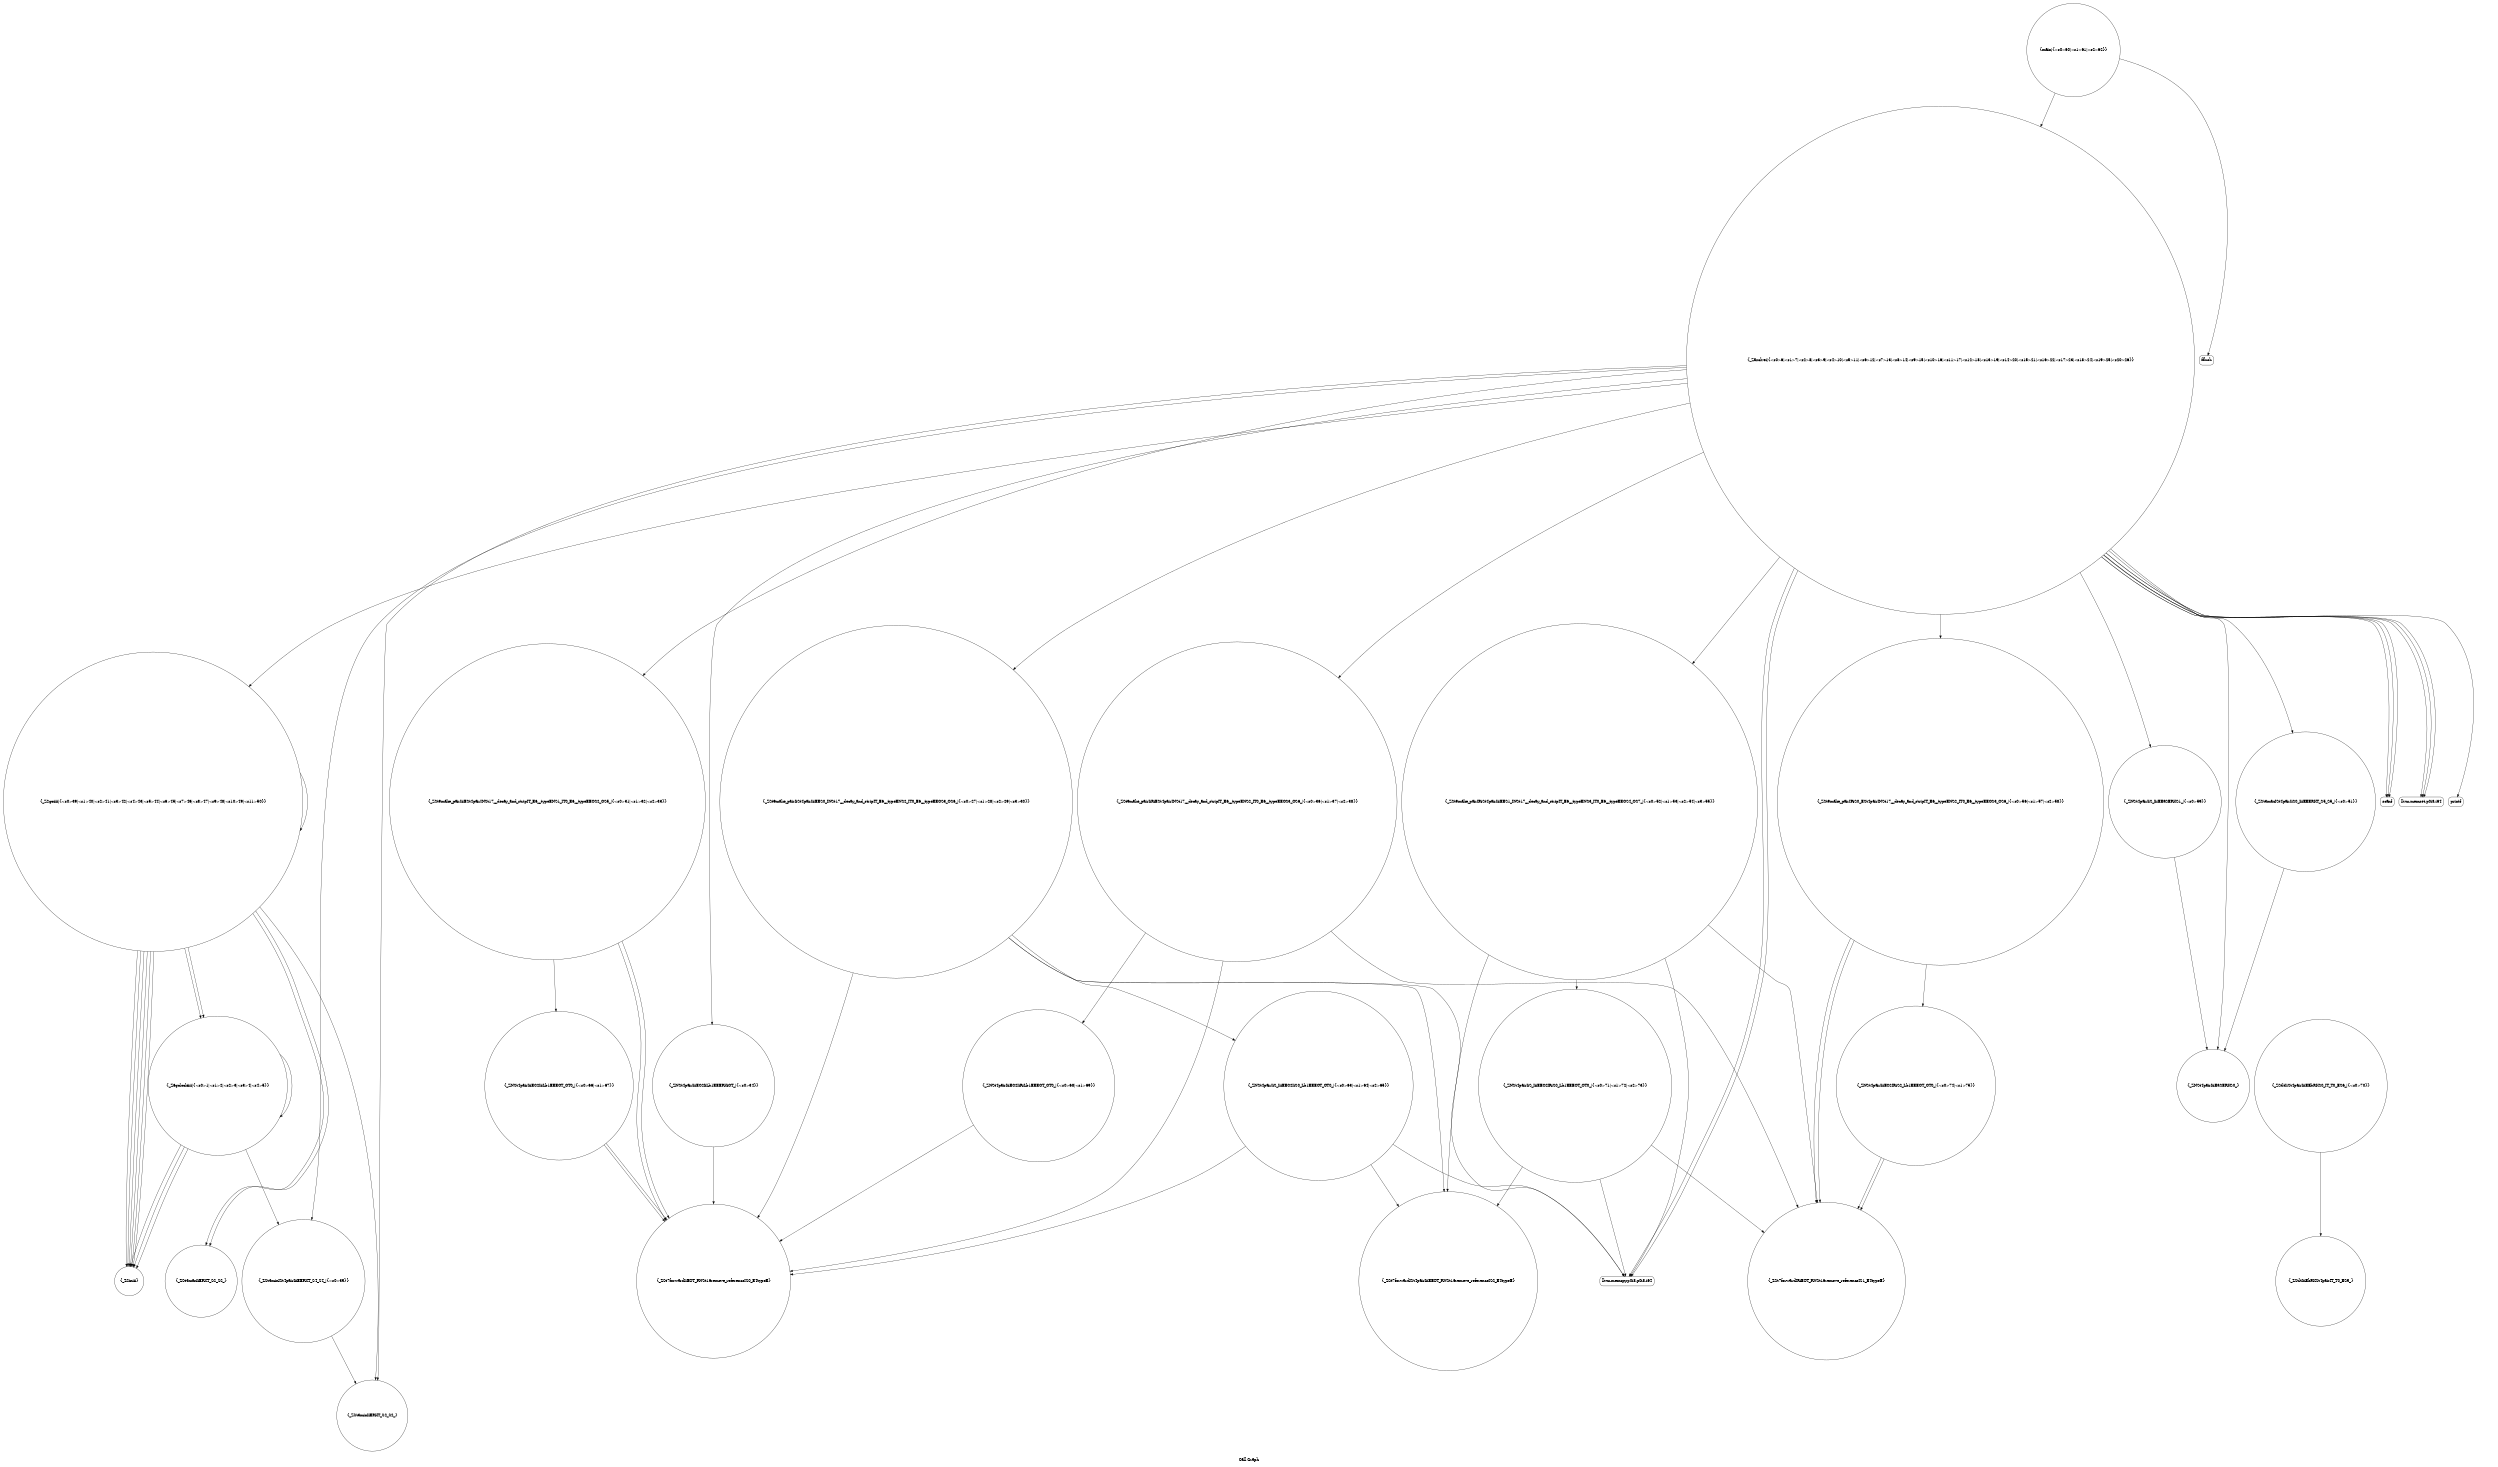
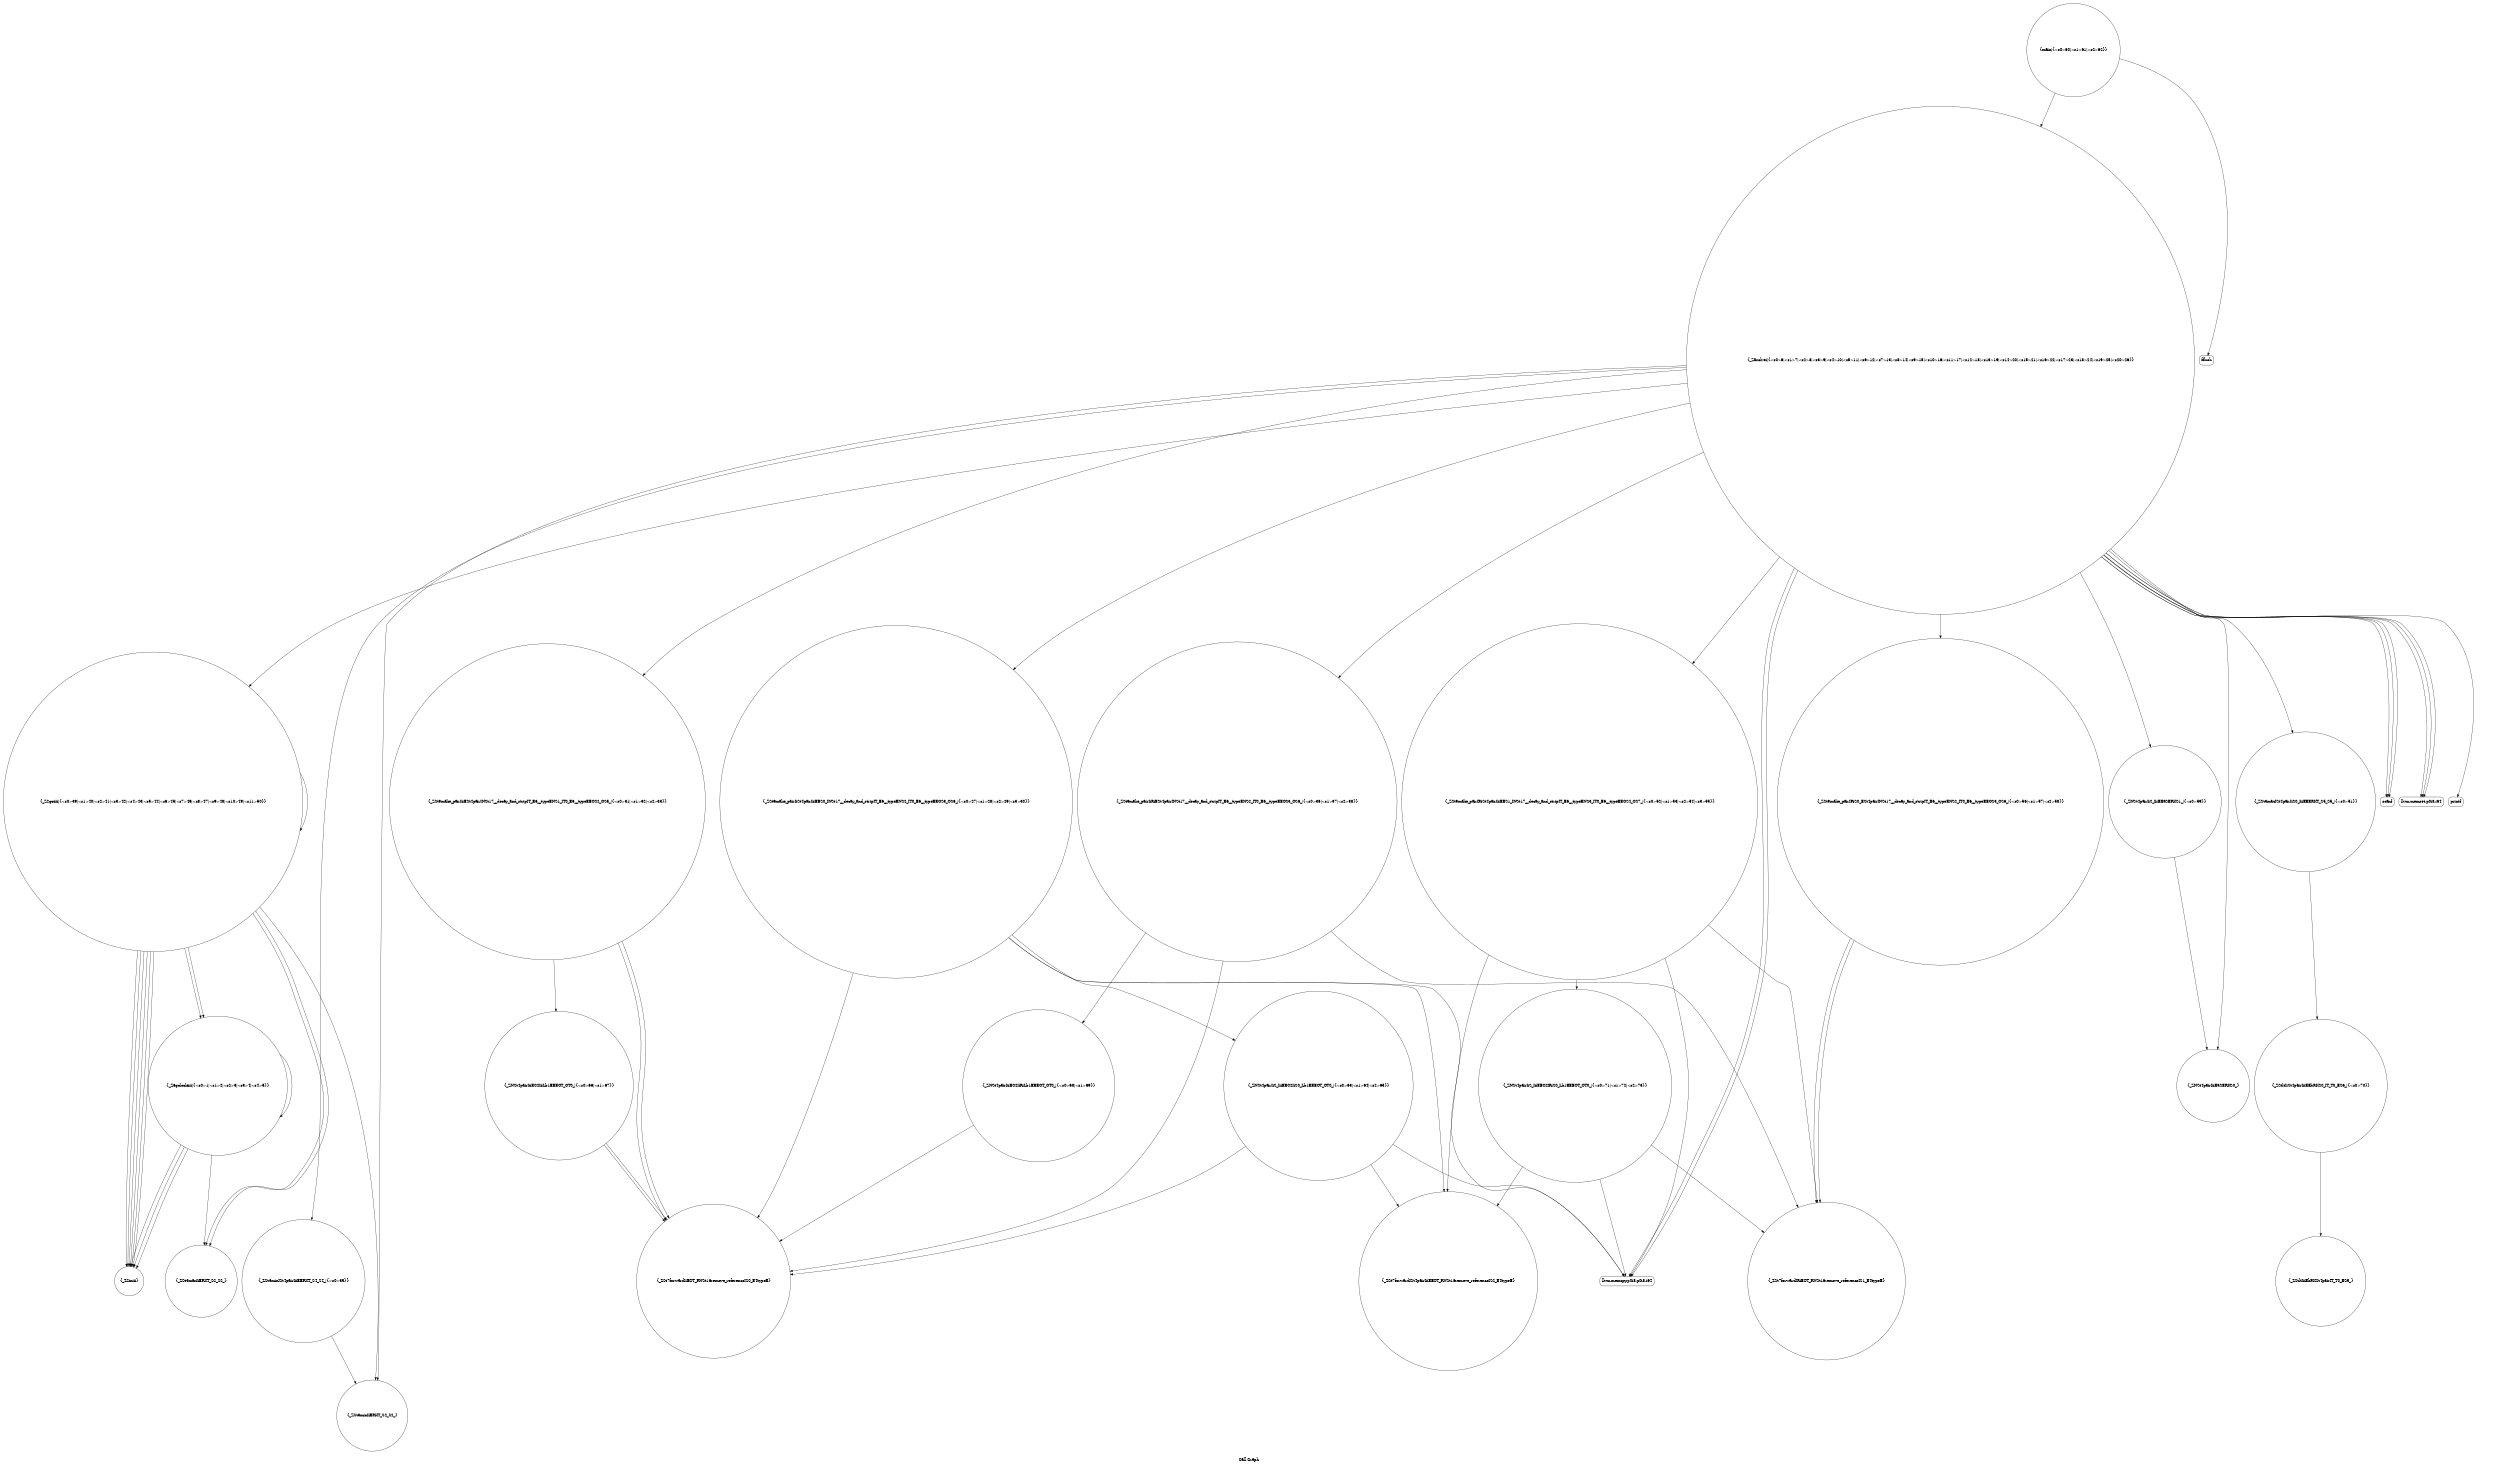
(2255, 958) -> (2313, 944)
(714, 1086) -> none
(1916, 1086) -> none
(261, 1184) -> (208, 1199)
